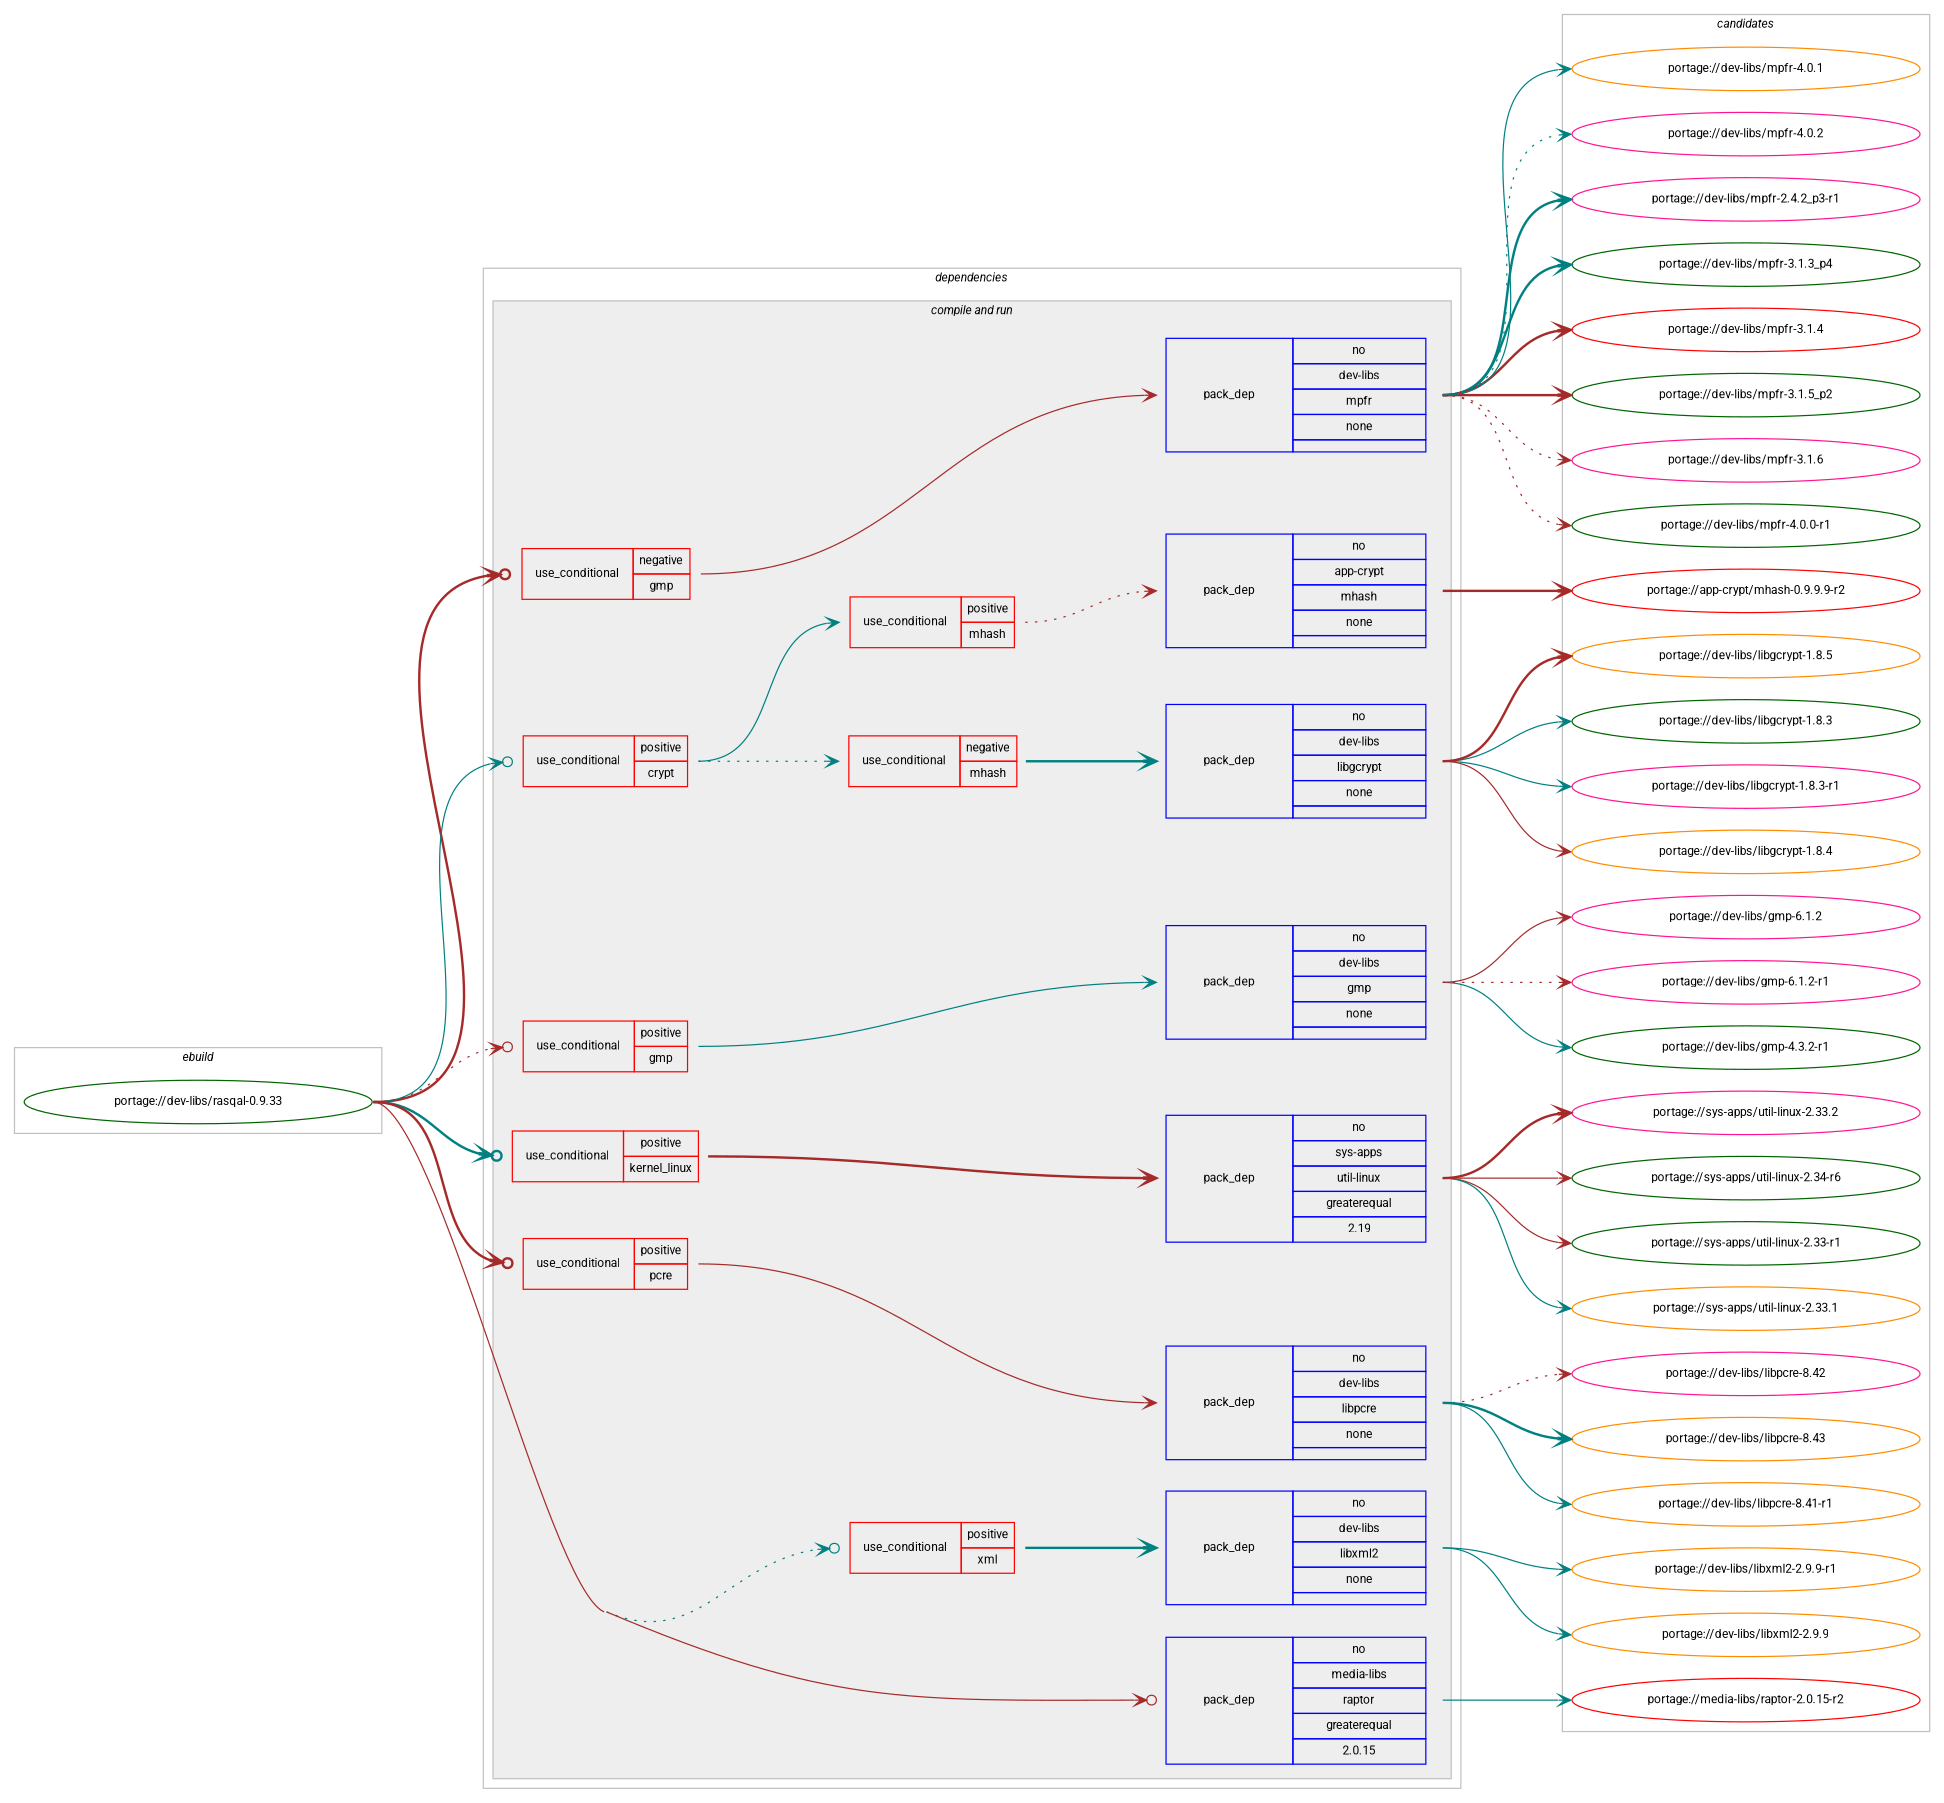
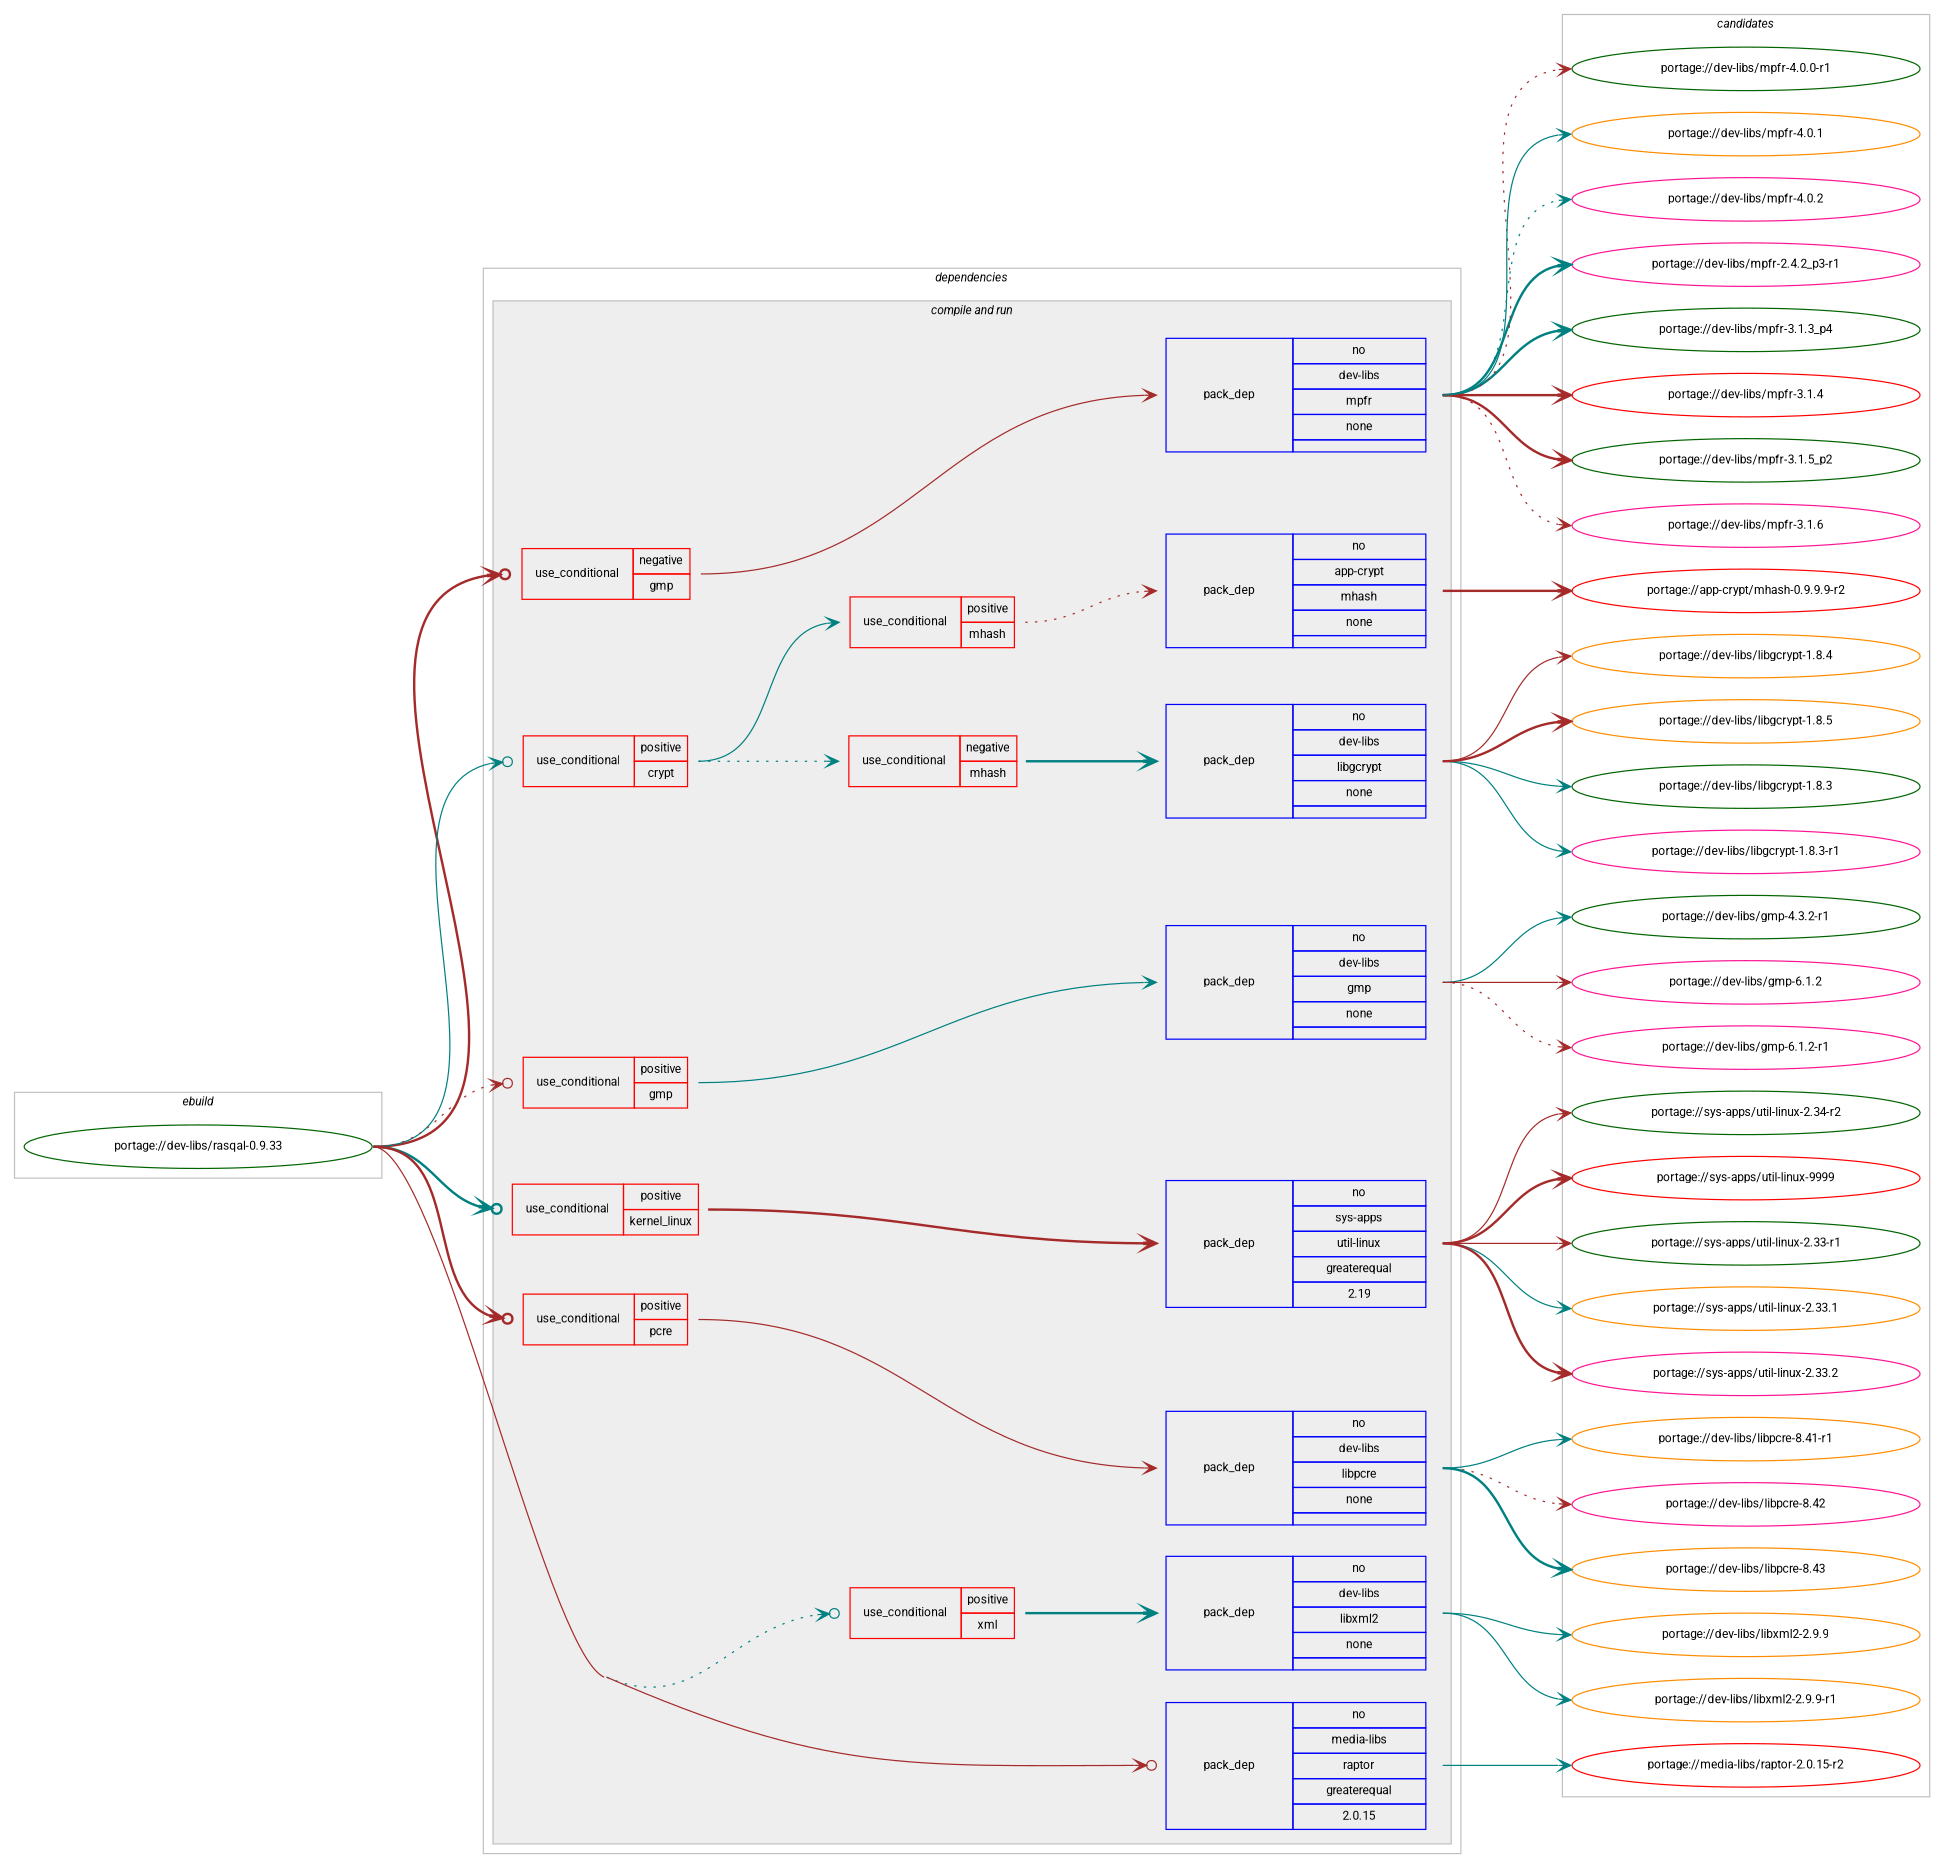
none -> (1746, 1178)
(1746, 1178) -> (1746, 1113)
